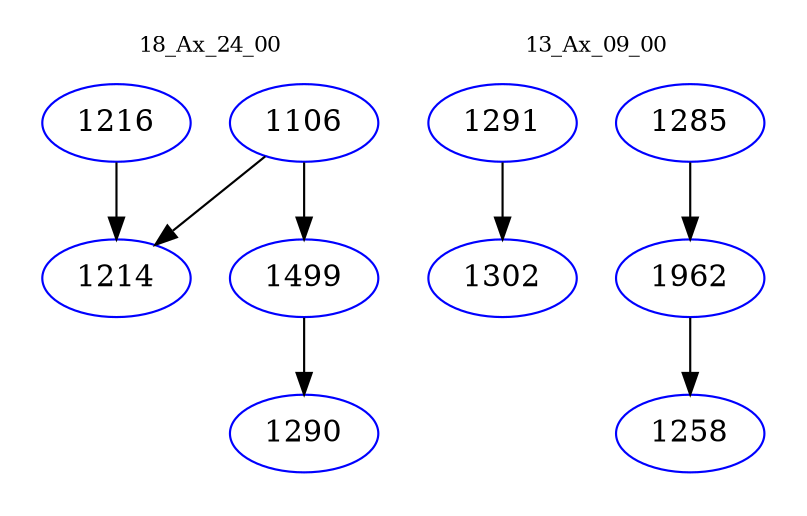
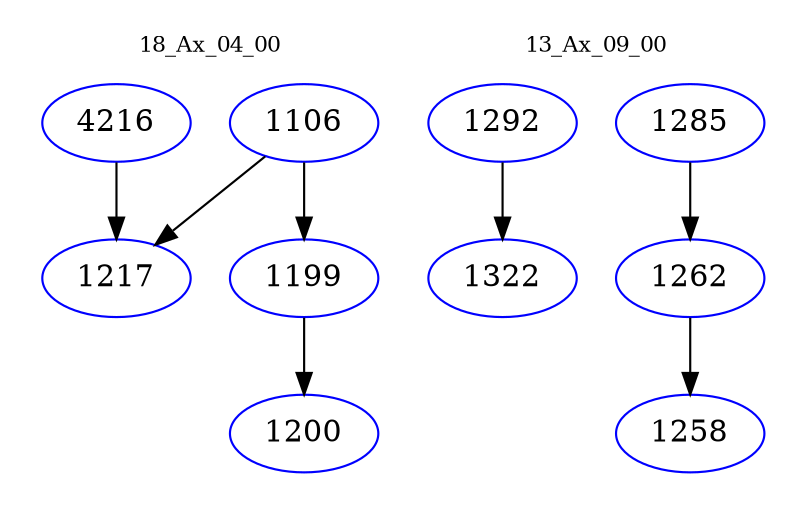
(210, 46) -> (210, 46)
(116, 123) -> (116, 123)
(503, 123) -> (503, 123)
(116, 278) -> (116, 278)
(304, 278) -> (304, 278)
(503, 278) -> (503, 278)
(690, 278) -> (690, 278)
(304, 434) -> (304, 434)
